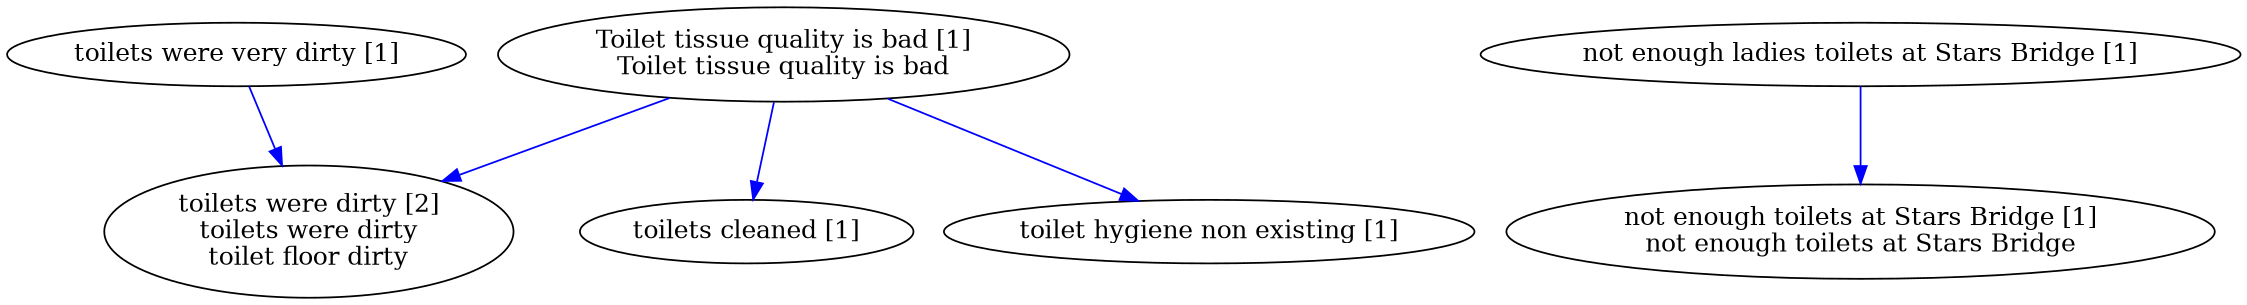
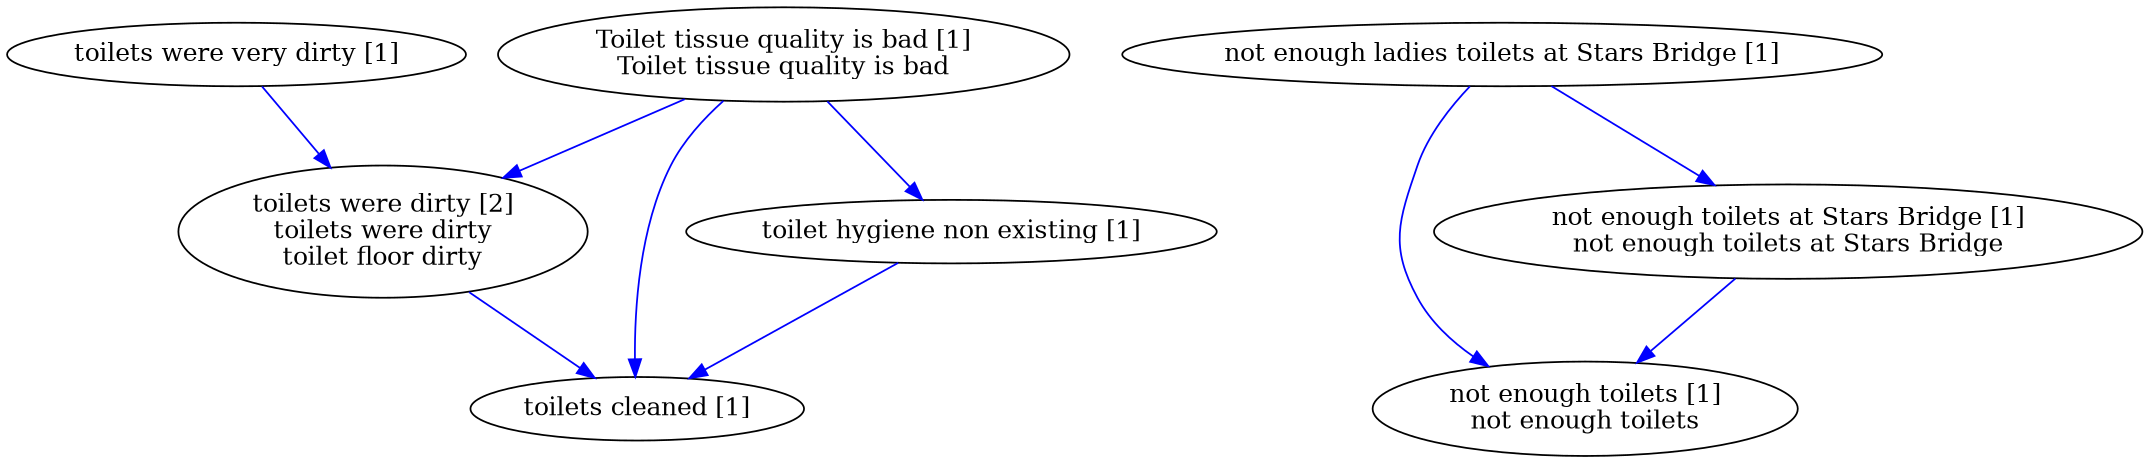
none -> (802, 316)
none -> (525, 330)
none -> (1585, 409)
